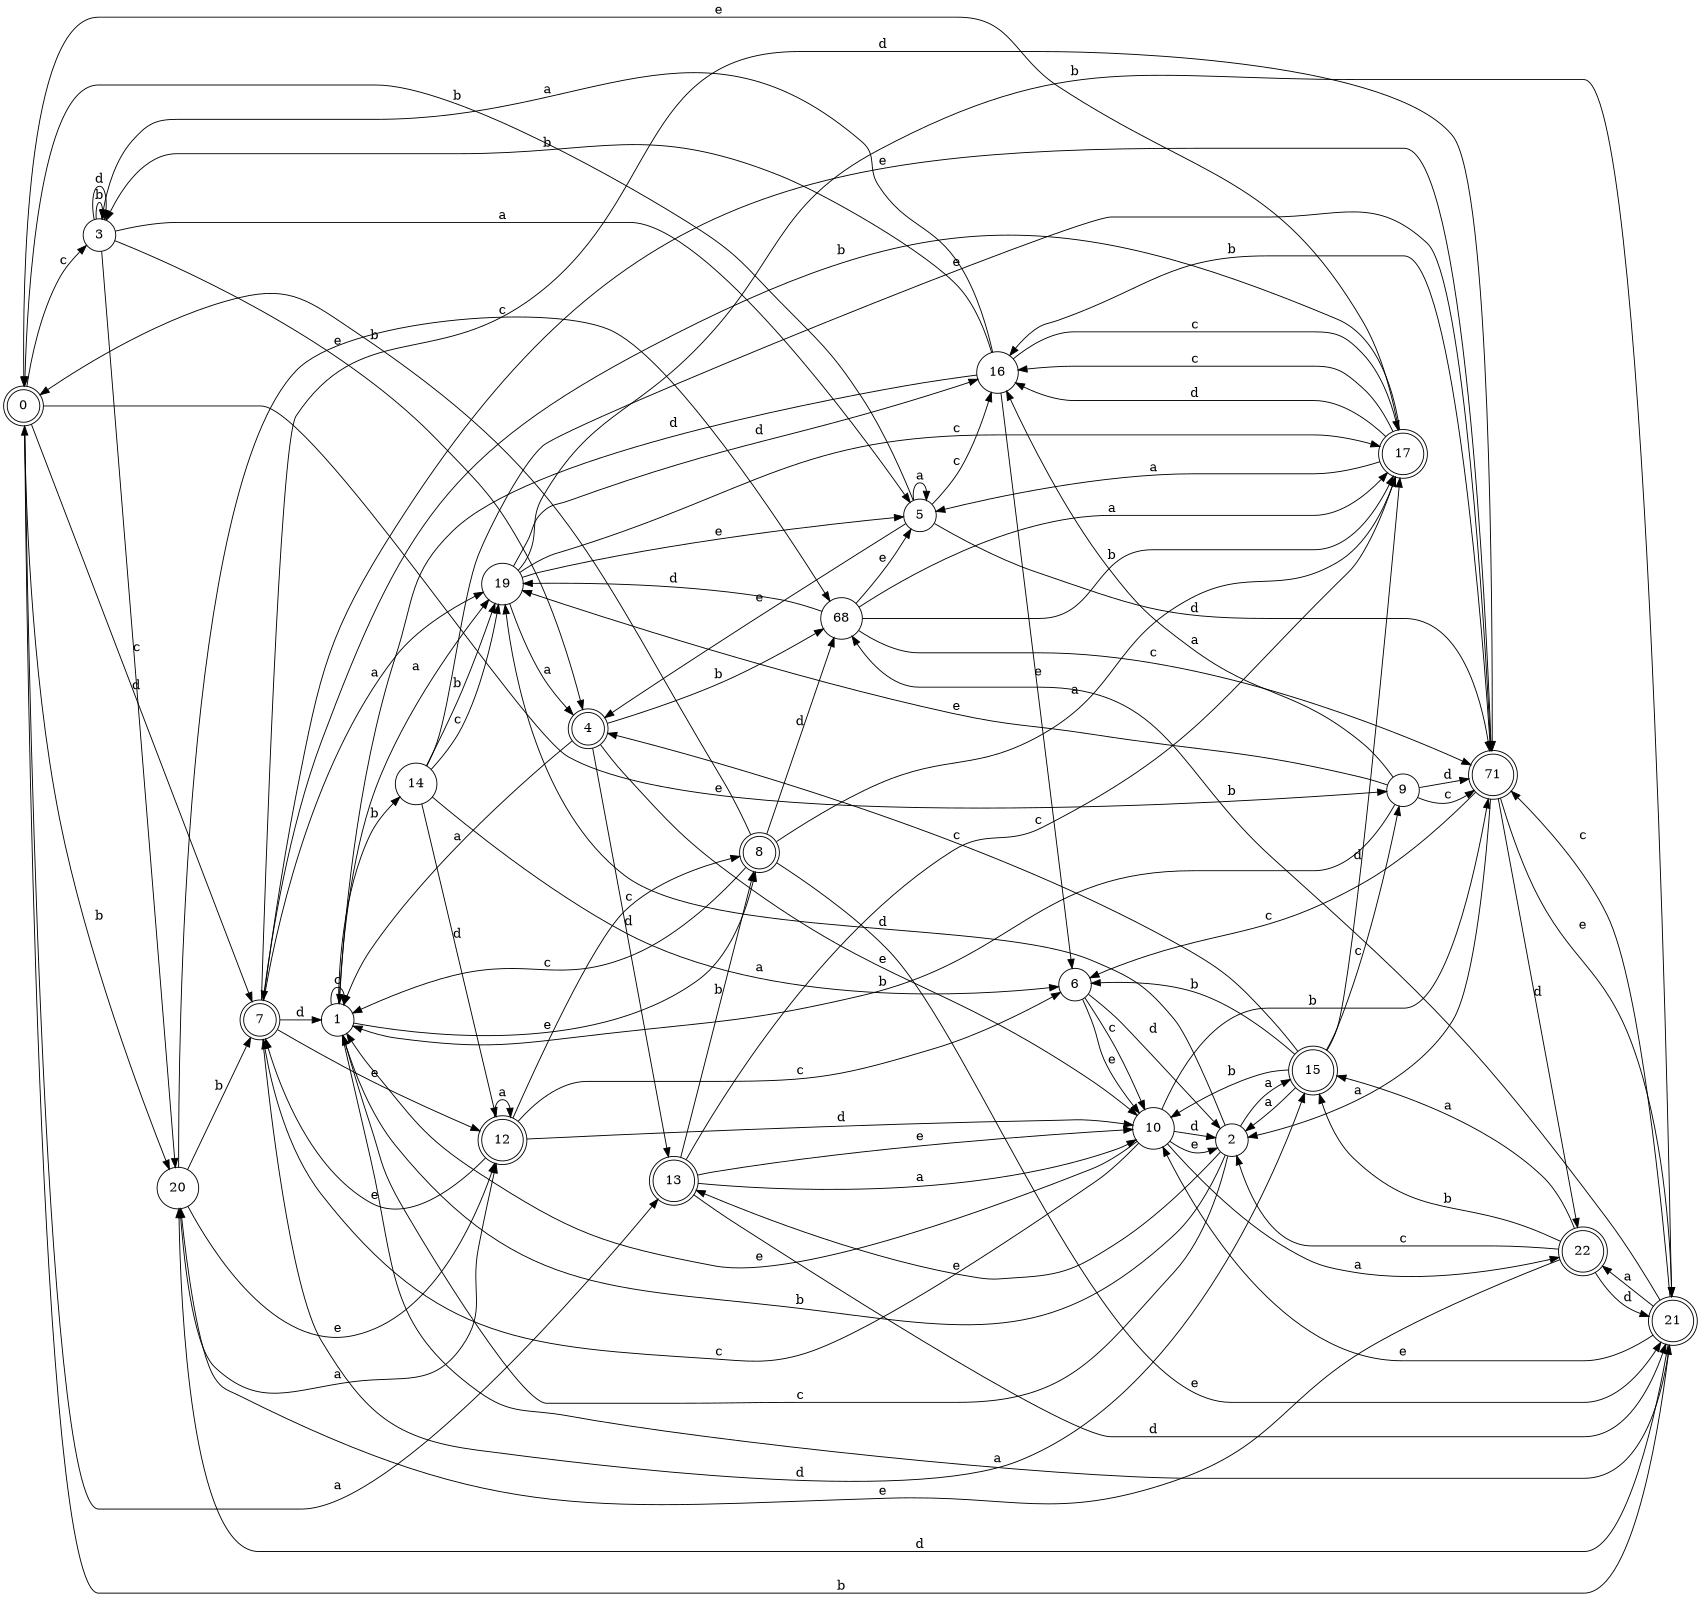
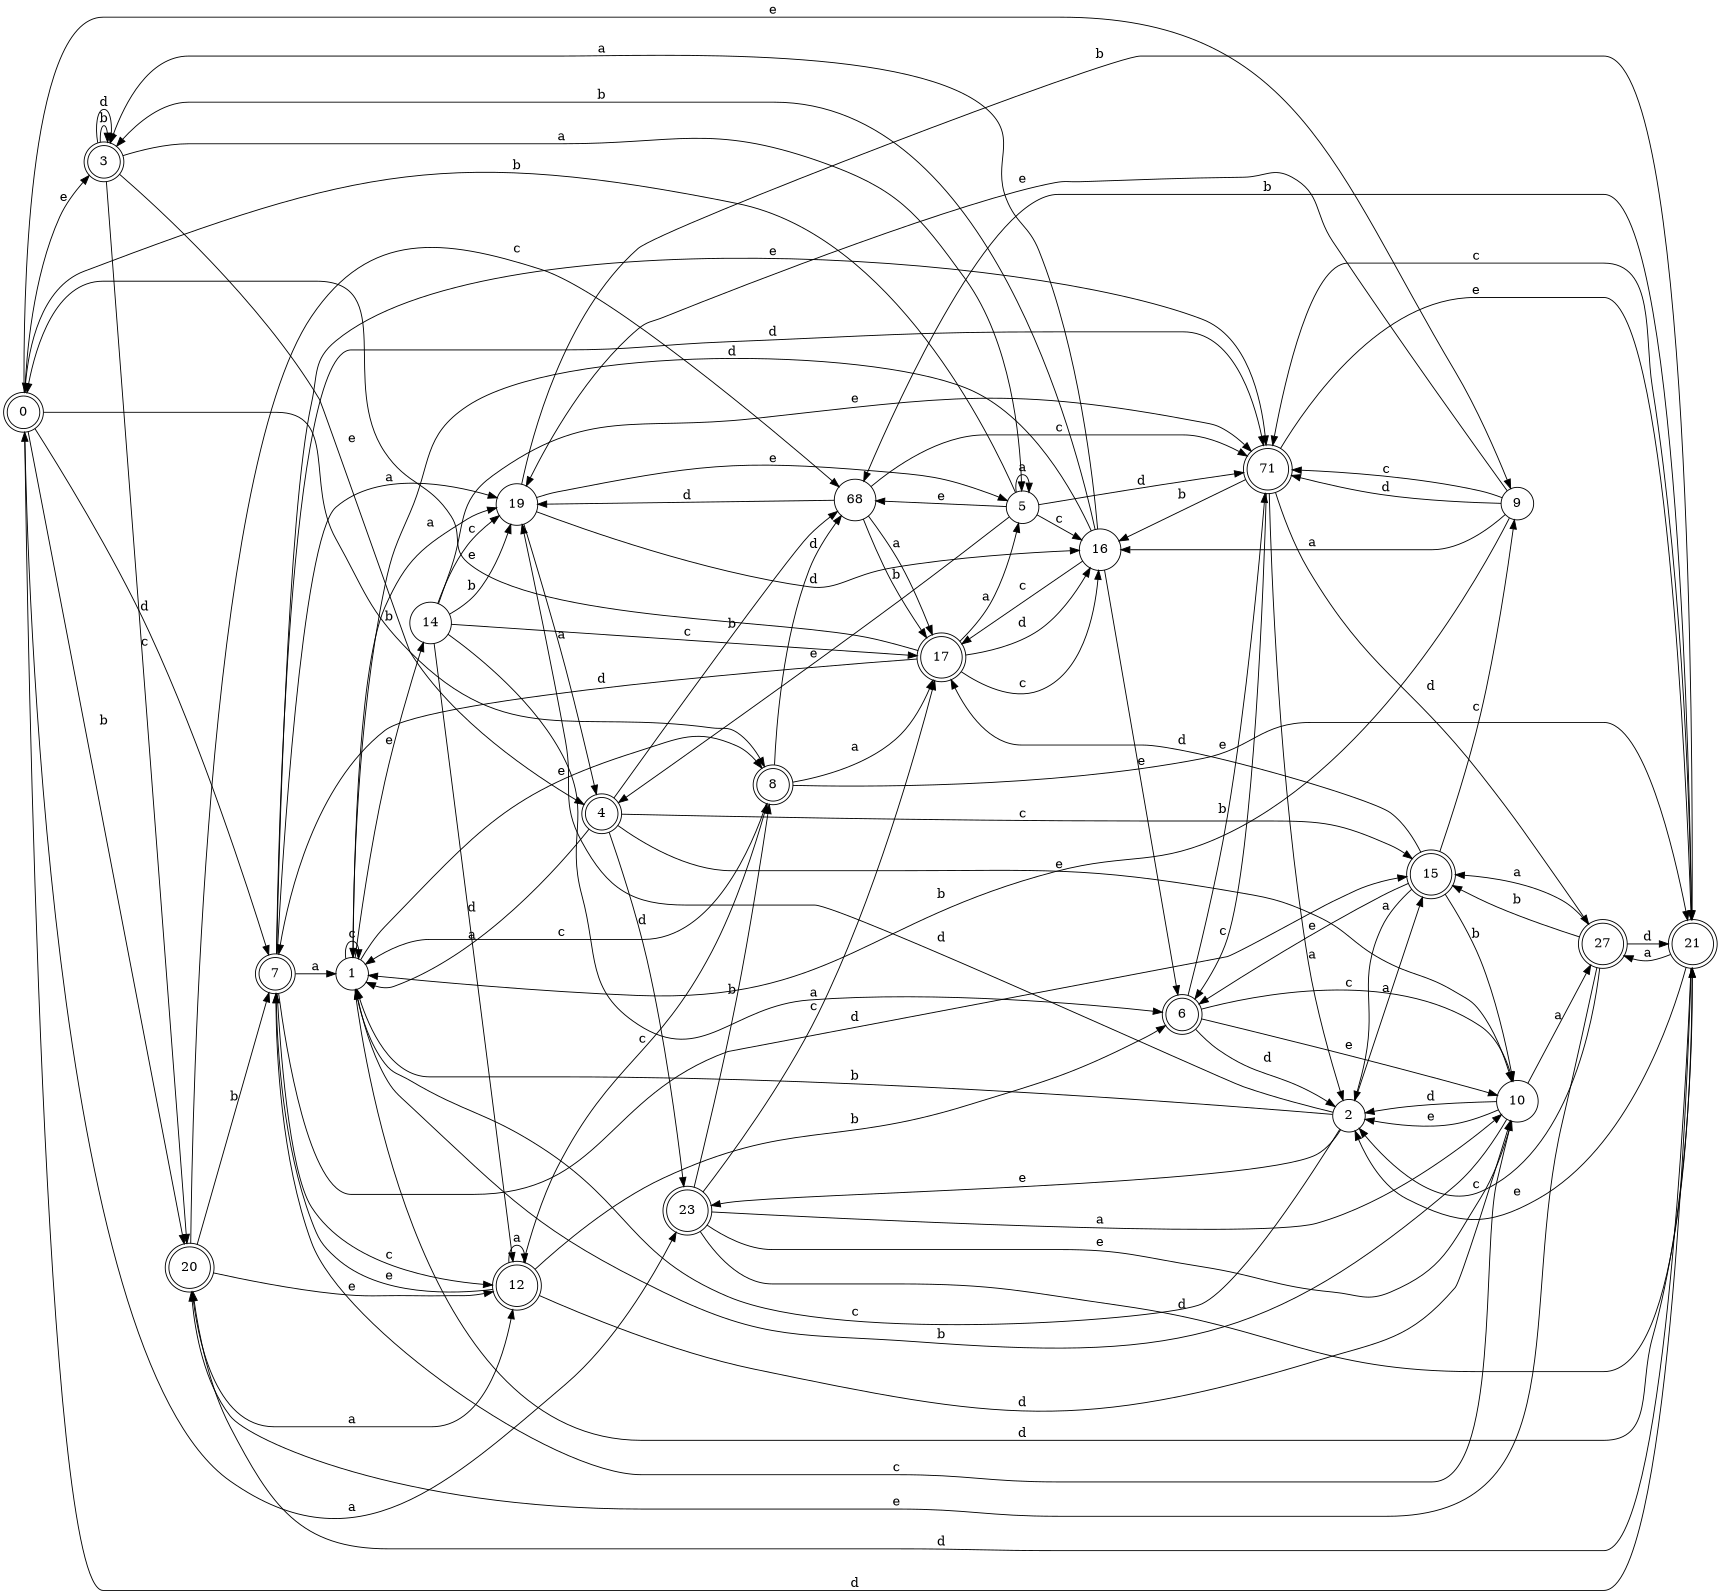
(99, 235) -> (104, 162)
(842, 251) -> (602, 679)
(63, 261) -> (64, 198)
(478, 426) -> (367, 597)
(934, 437) -> (680, 640)
(883, 571) -> (946, 504)
(375, 814) -> (389, 741)
(979, 852) -> (1016, 820)
(1075, 985) -> (1182, 1014)
(1195, 985) -> (1312, 926)
(1371, 1008) -> (1239, 738)
(301, 1013) -> (316, 967)
(800, 1071) -> (855, 1120)
(375, 1074) -> (389, 1255)
(674, 1181) -> (687, 1211)
(178, 1188) -> (190, 1268)
(1583, 1251) -> (1603, 944)
(759, 1257) -> (941, 1335)
(1367, 1356) -> (1564, 1180)
(997, 1459) -> (1023, 1434)
(842, 1586) -> (855, 1584)
